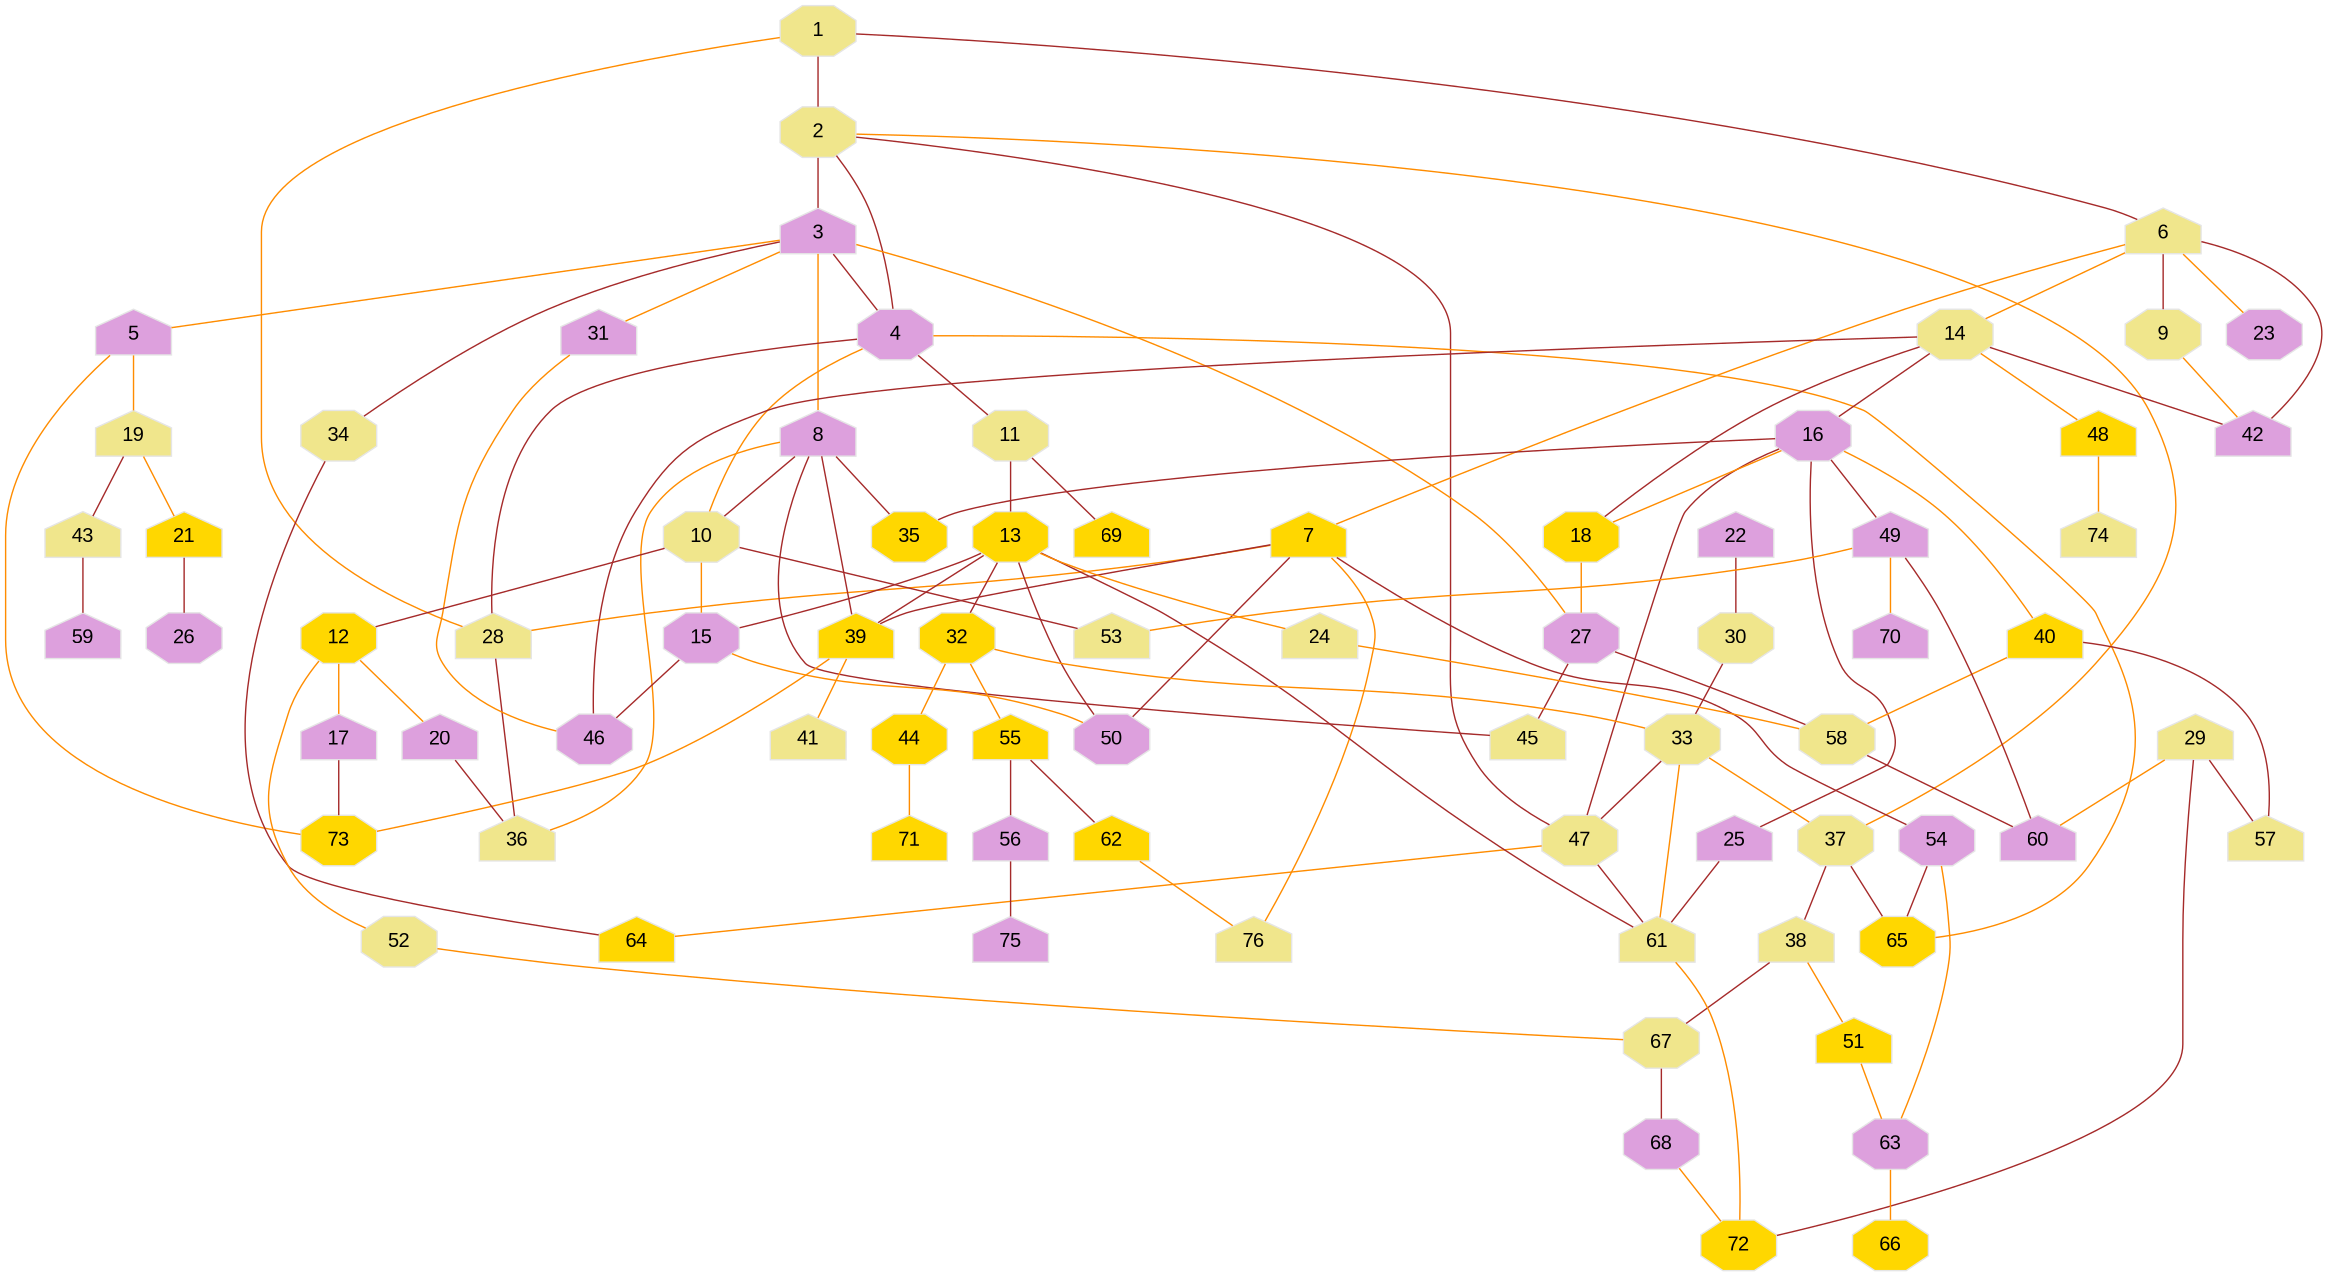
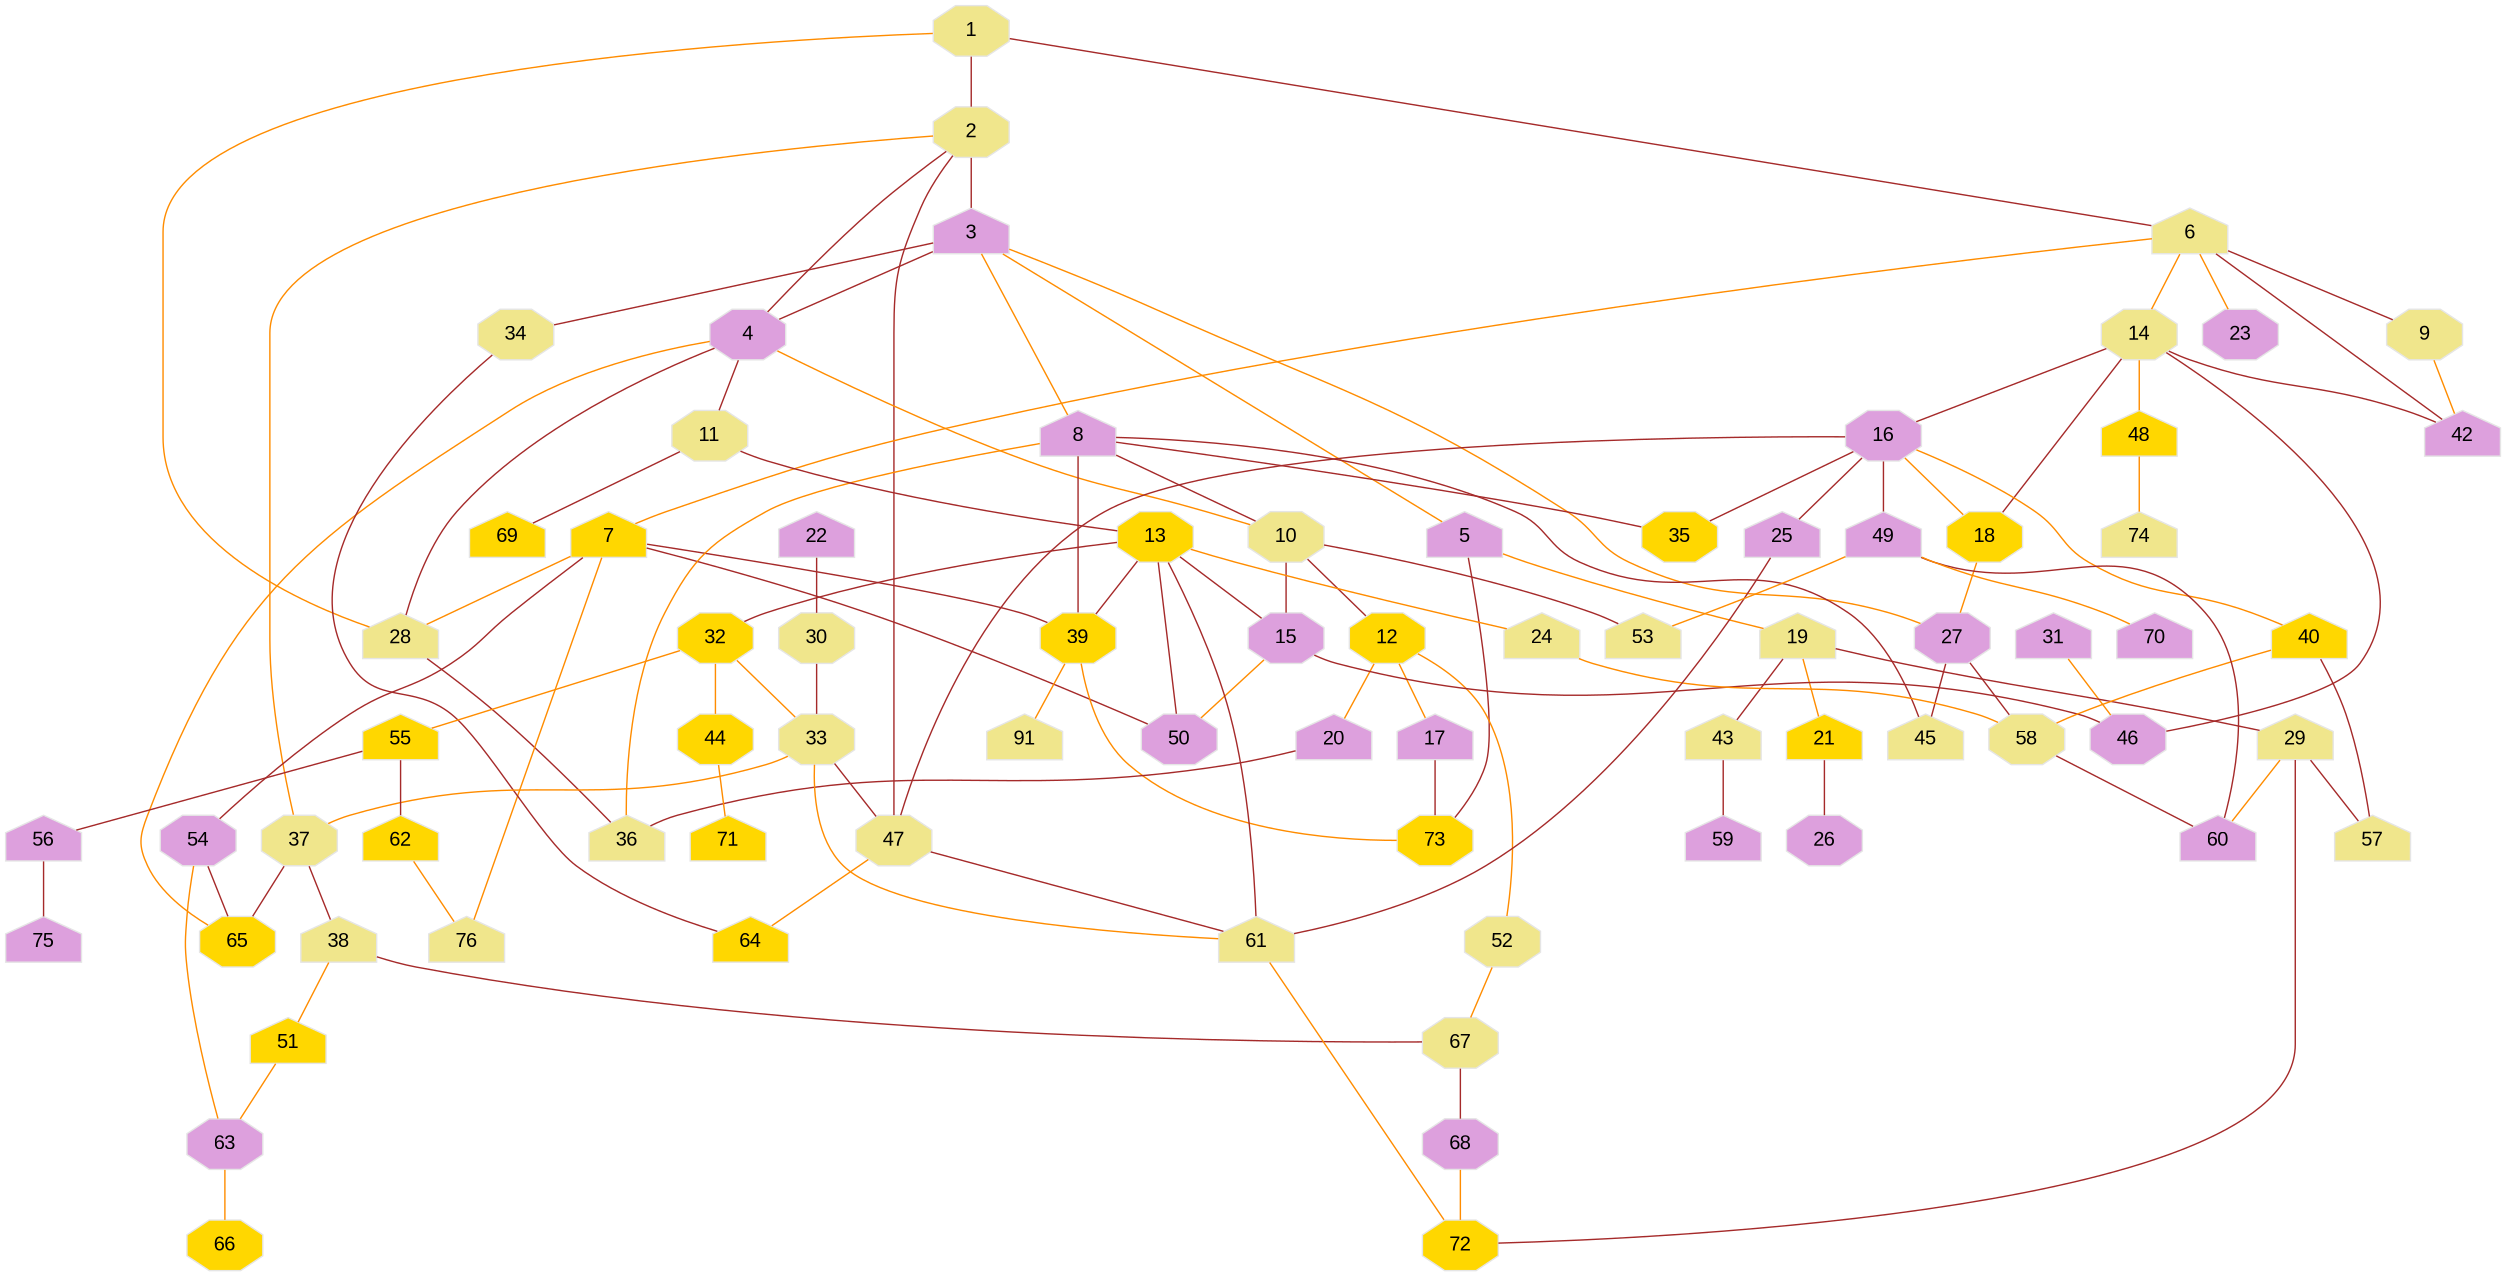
(703, 286) -> none
(701, 588) -> (1286, 588)
(856, 638) -> (1078, 638)
(12, 671) -> (1486, 678)
none -> (2047, 691)
(808, 739) -> (1025, 739)
